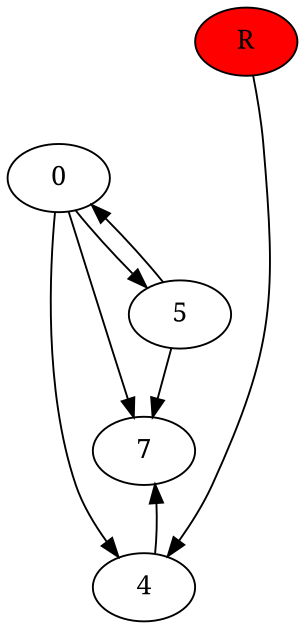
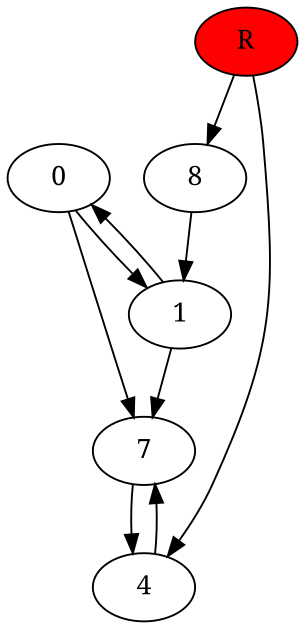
none -> (195, 178)
(180, 314) -> (180, 314)
(55, 382) -> (131, 509)
